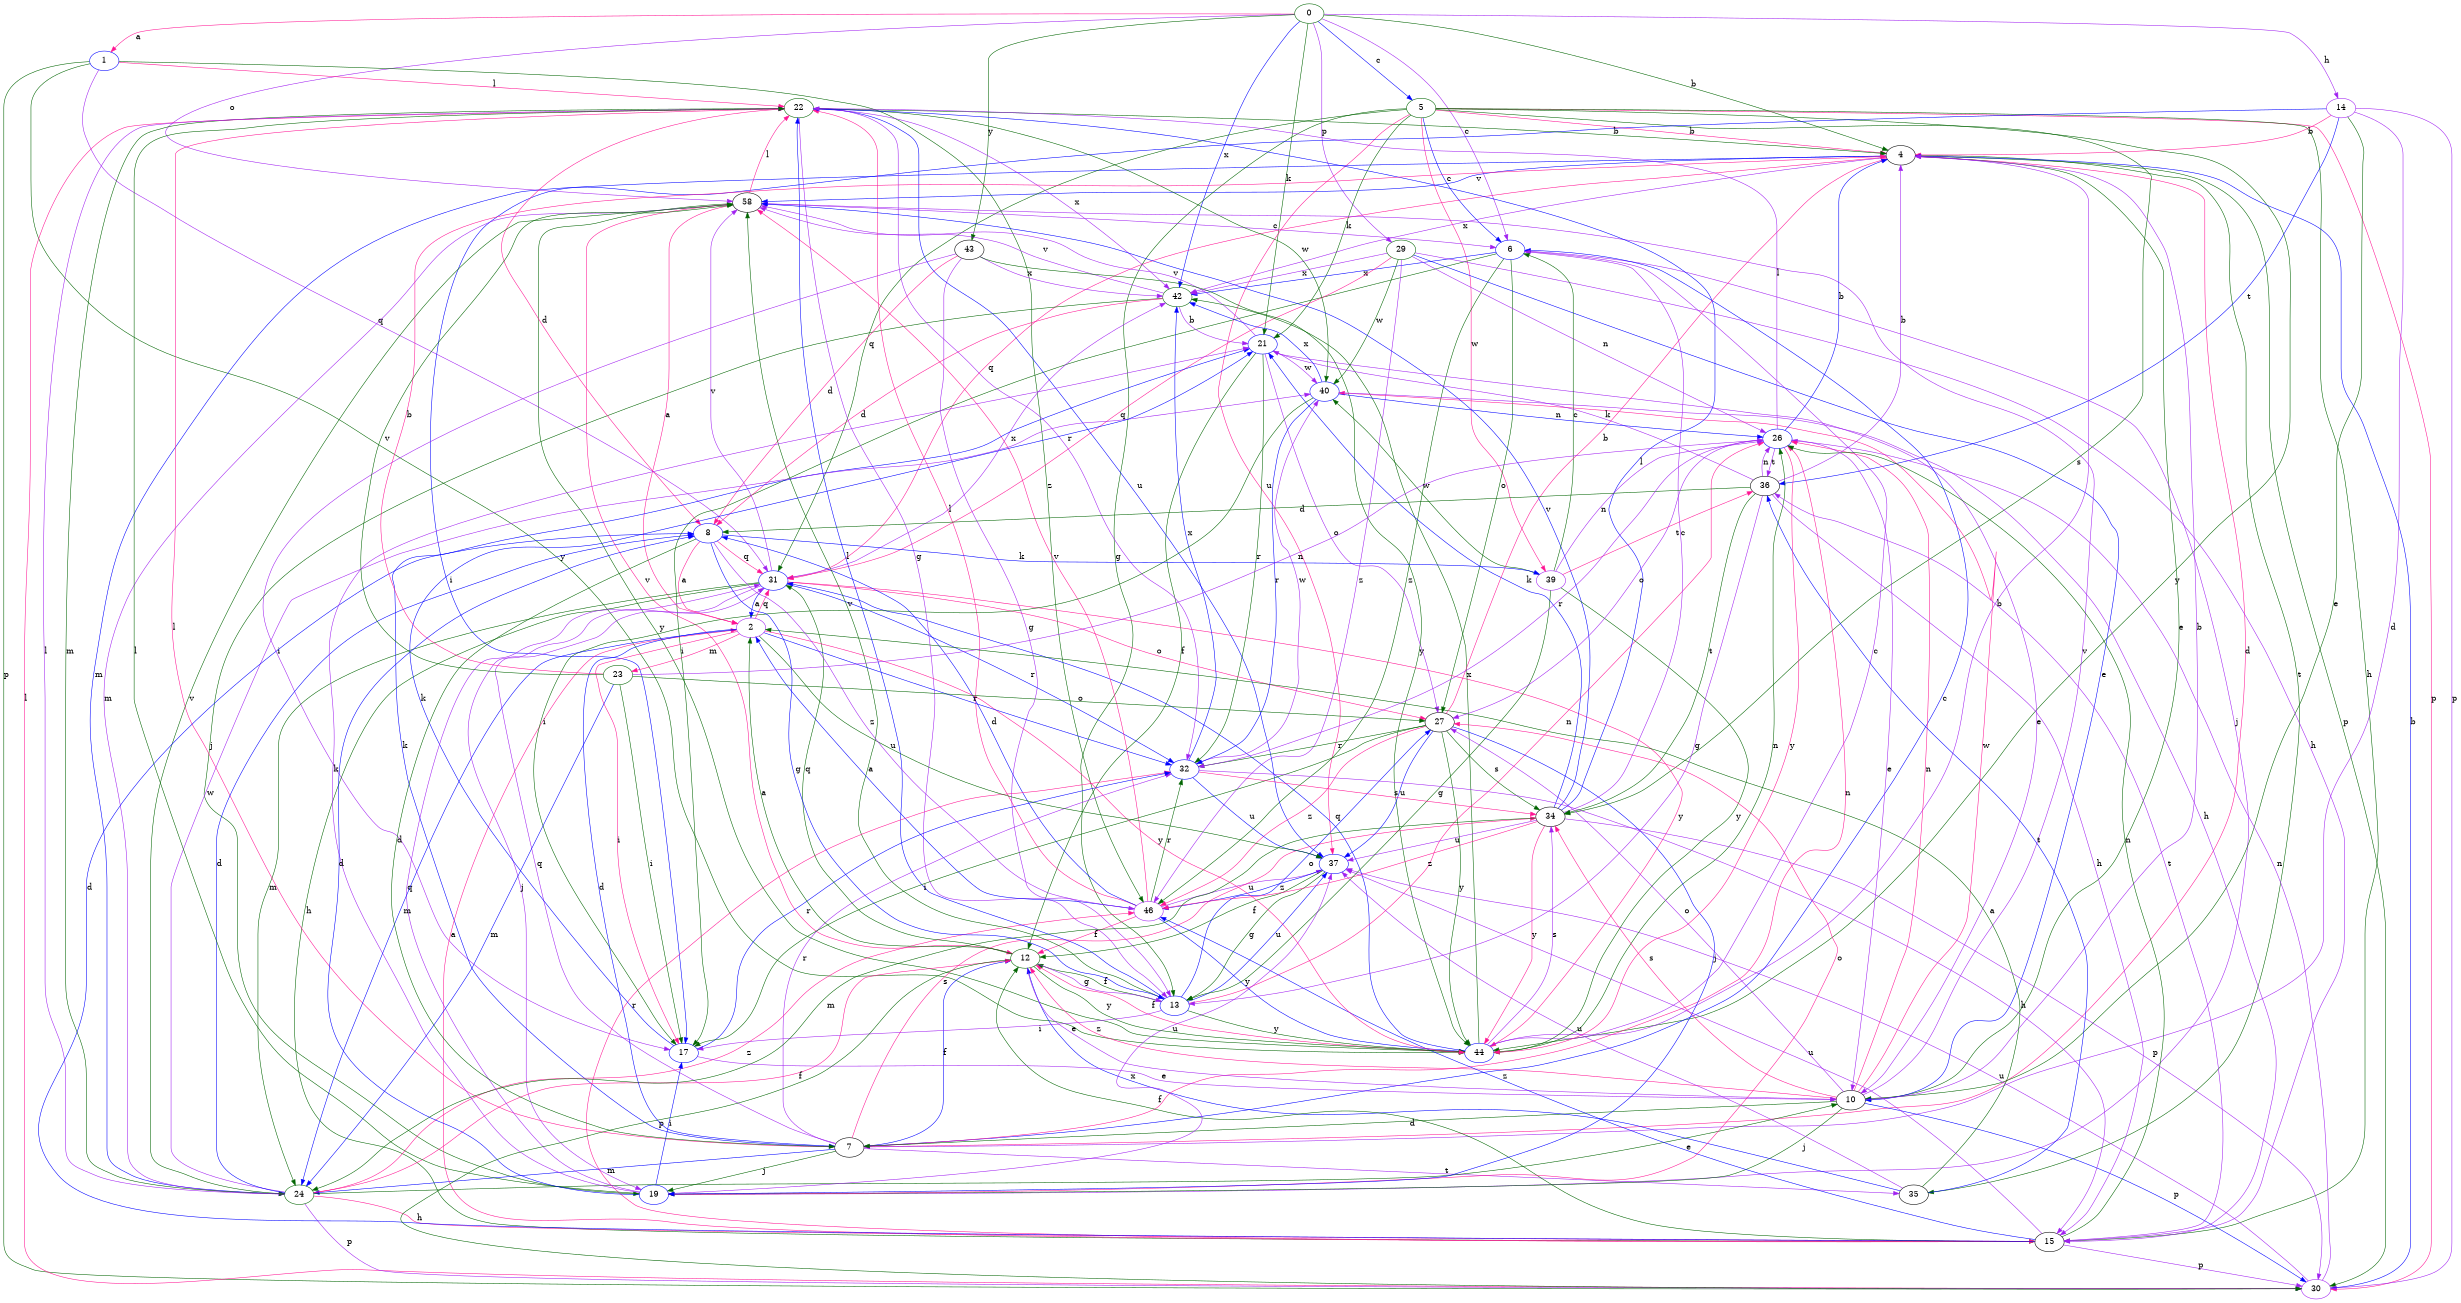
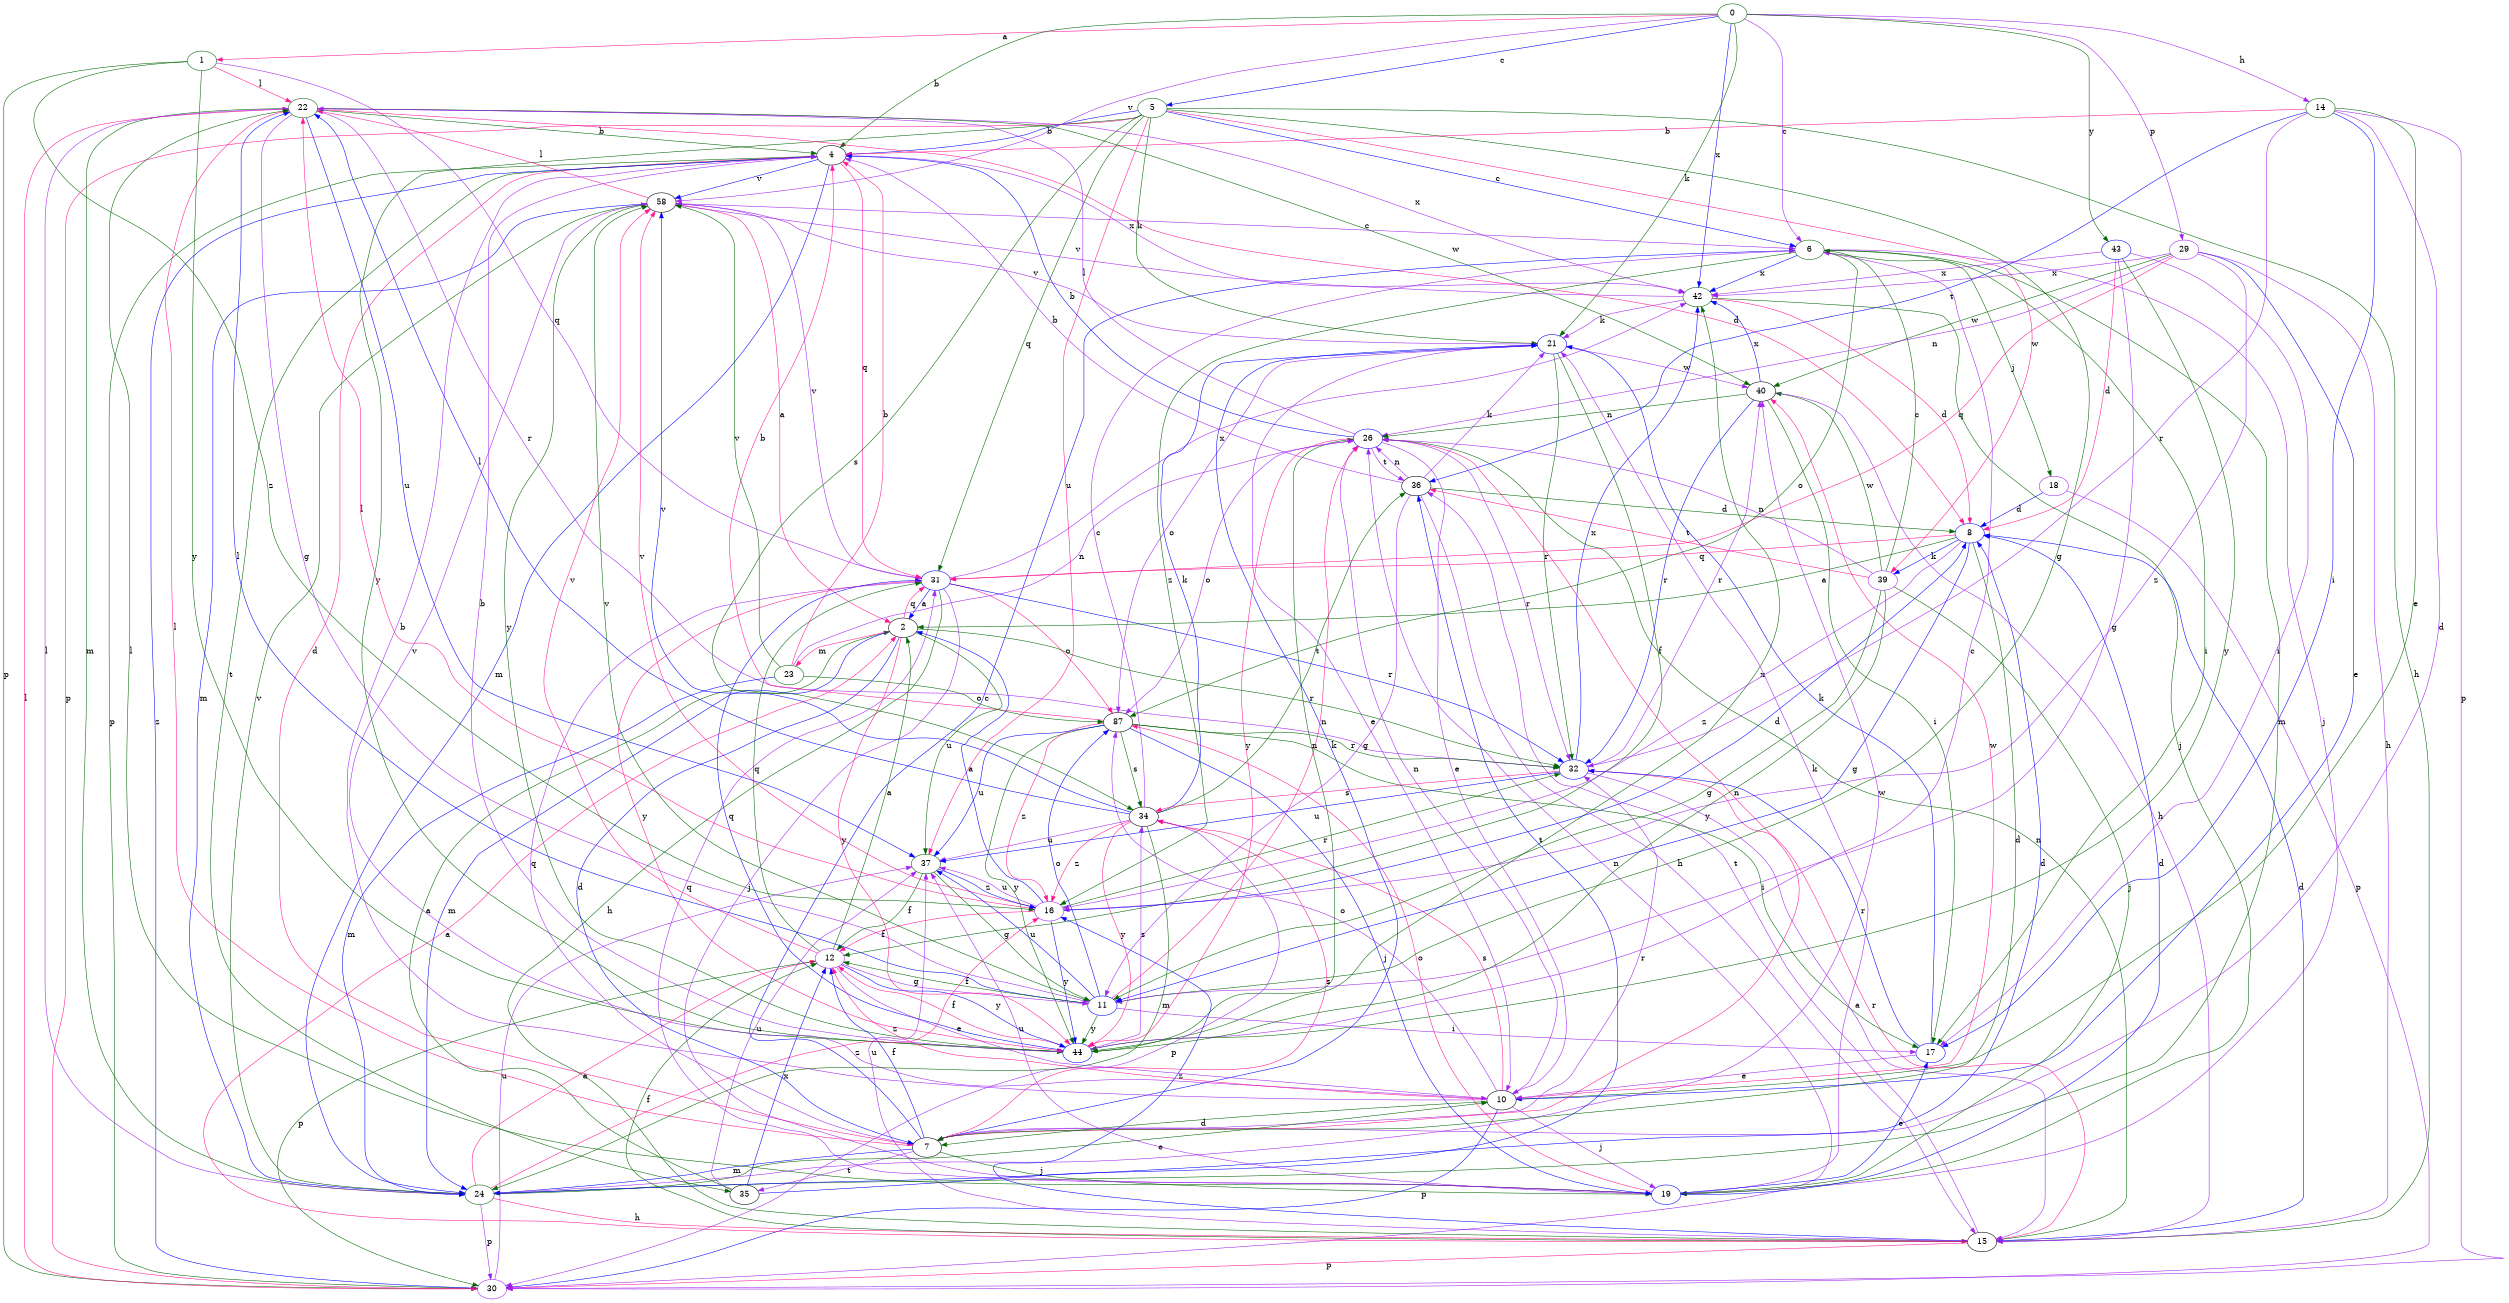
(104, 61) -> (202, 61)
(232, 108) -> (1130, 108)
(2341, 108) -> (2320, 108)
(1658, 131) -> (996, 140)
(969, 250) -> (2116, 250)
(1401, 250) -> (2184, 250)
(1510, 250) -> (1809, 250)
(1192, 321) -> (1602, 321)
(1325, 392) -> (1761, 392)
(1548, 418) -> (1567, 416)
none -> (2054, 486)
none -> (2051, 525)
(138, 579) -> (209, 626)
(1303, 581) -> (1720, 581)
(681, 600) -> (1469, 612)
(2178, 606) -> none
(701, 628) -> (549, 641)
(751, 628) -> (903, 628)
(1701, 680) -> (1305, 677)
(964, 700) -> (1237, 690)
(297, 708) -> (1904, 1136)
(1440, 722) -> (1118, 722)
(2413, 722) -> (157, 722)
(1926, 749) -> (1412, 776)
(617, 784) -> none
(648, 862) -> none
(1334, 864) -> (926, 864)
(1149, 911) -> (1049, 911)
(1025, 958) -> (830, 958)
none -> (2093, 1003)
(1175, 1006) -> (1102, 1006)
(2023, 1006) -> (1858, 1006)
(1238, 1039) -> (965, 999)
(800, 1077) -> (585, 1077)
(670, 1124) -> (1901, 1124)
(1268, 1190) -> (1581, 1146)
(2180, 1265) -> (1240, 1266)
